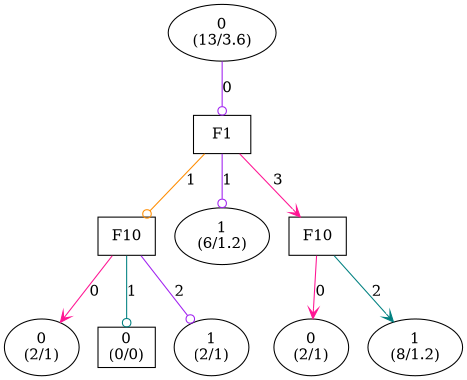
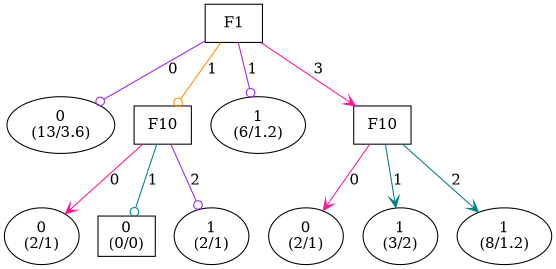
(222, 84) -> (154, 70)
none -> (400, 236)
